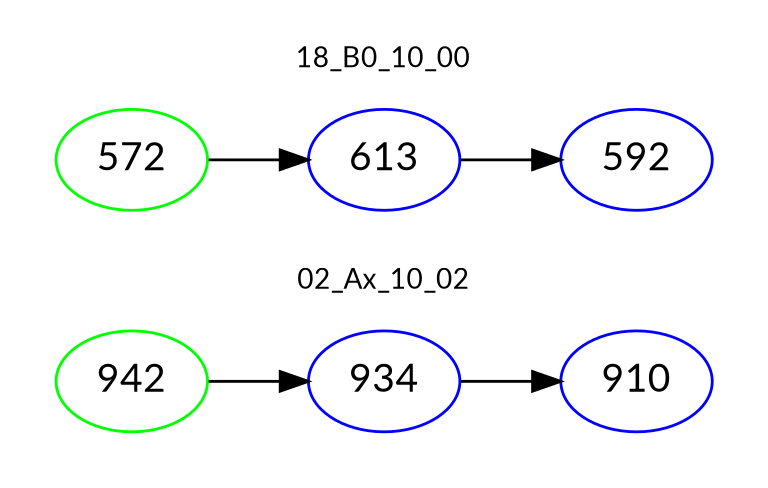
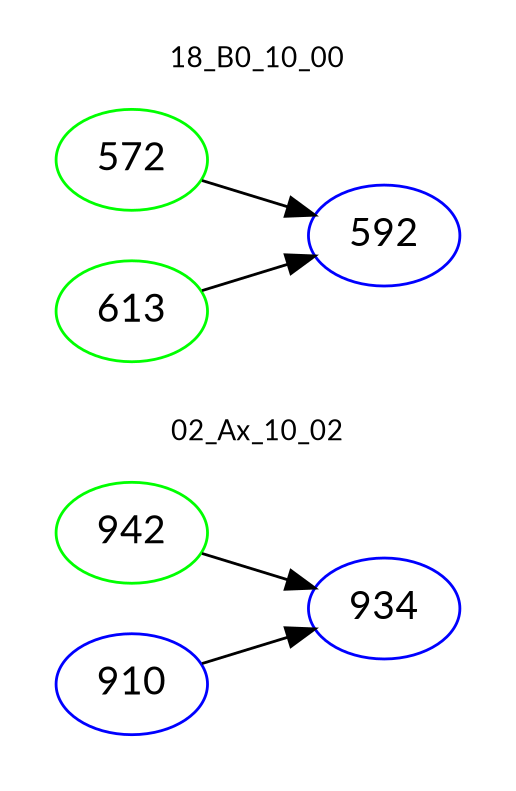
(244, 160) -> (245, 194)
(384, 160) -> (132, 311)
(497, 381) -> (245, 650)
